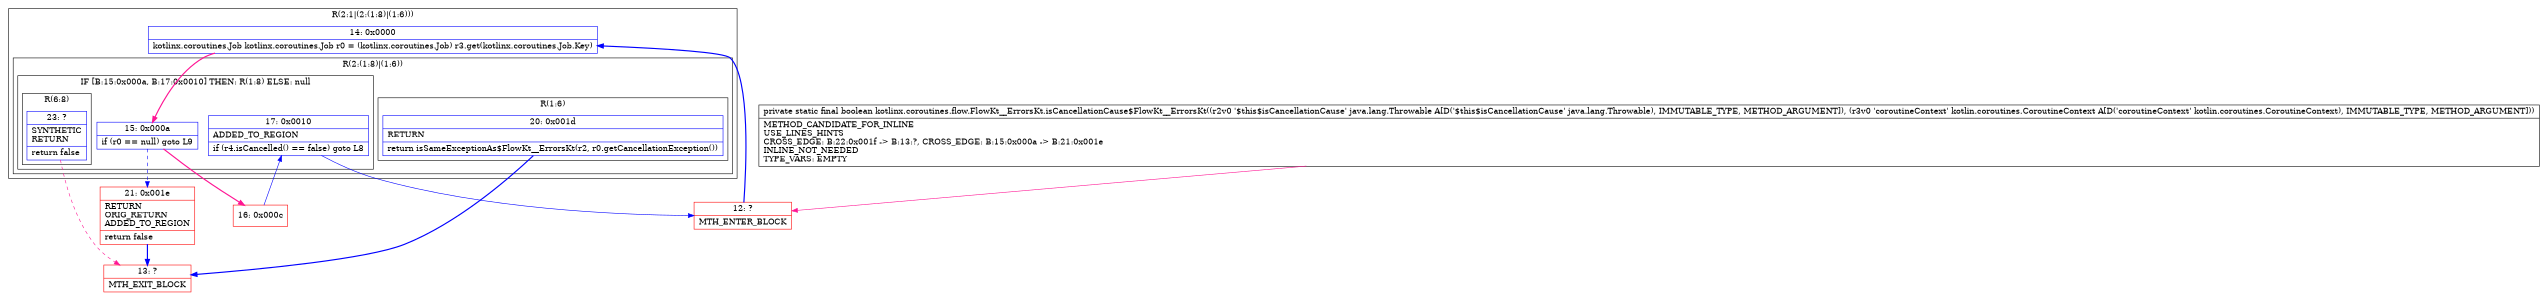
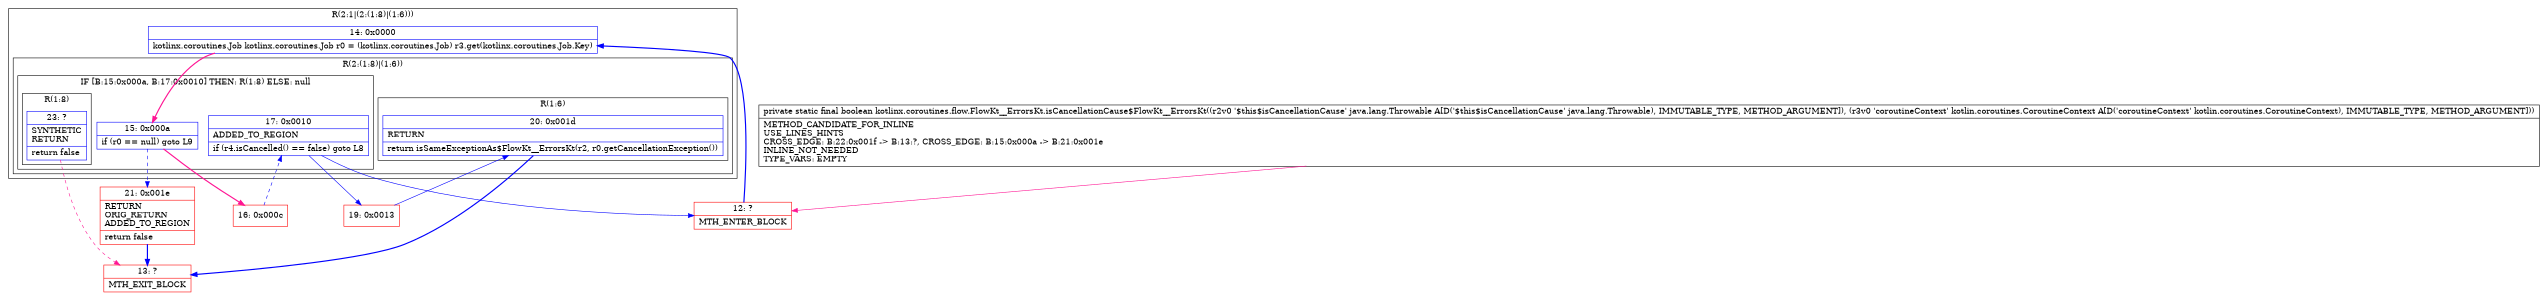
(57, 100) -> (57, 100)
(272, 183) -> (272, 183)
none -> (372, 216)
